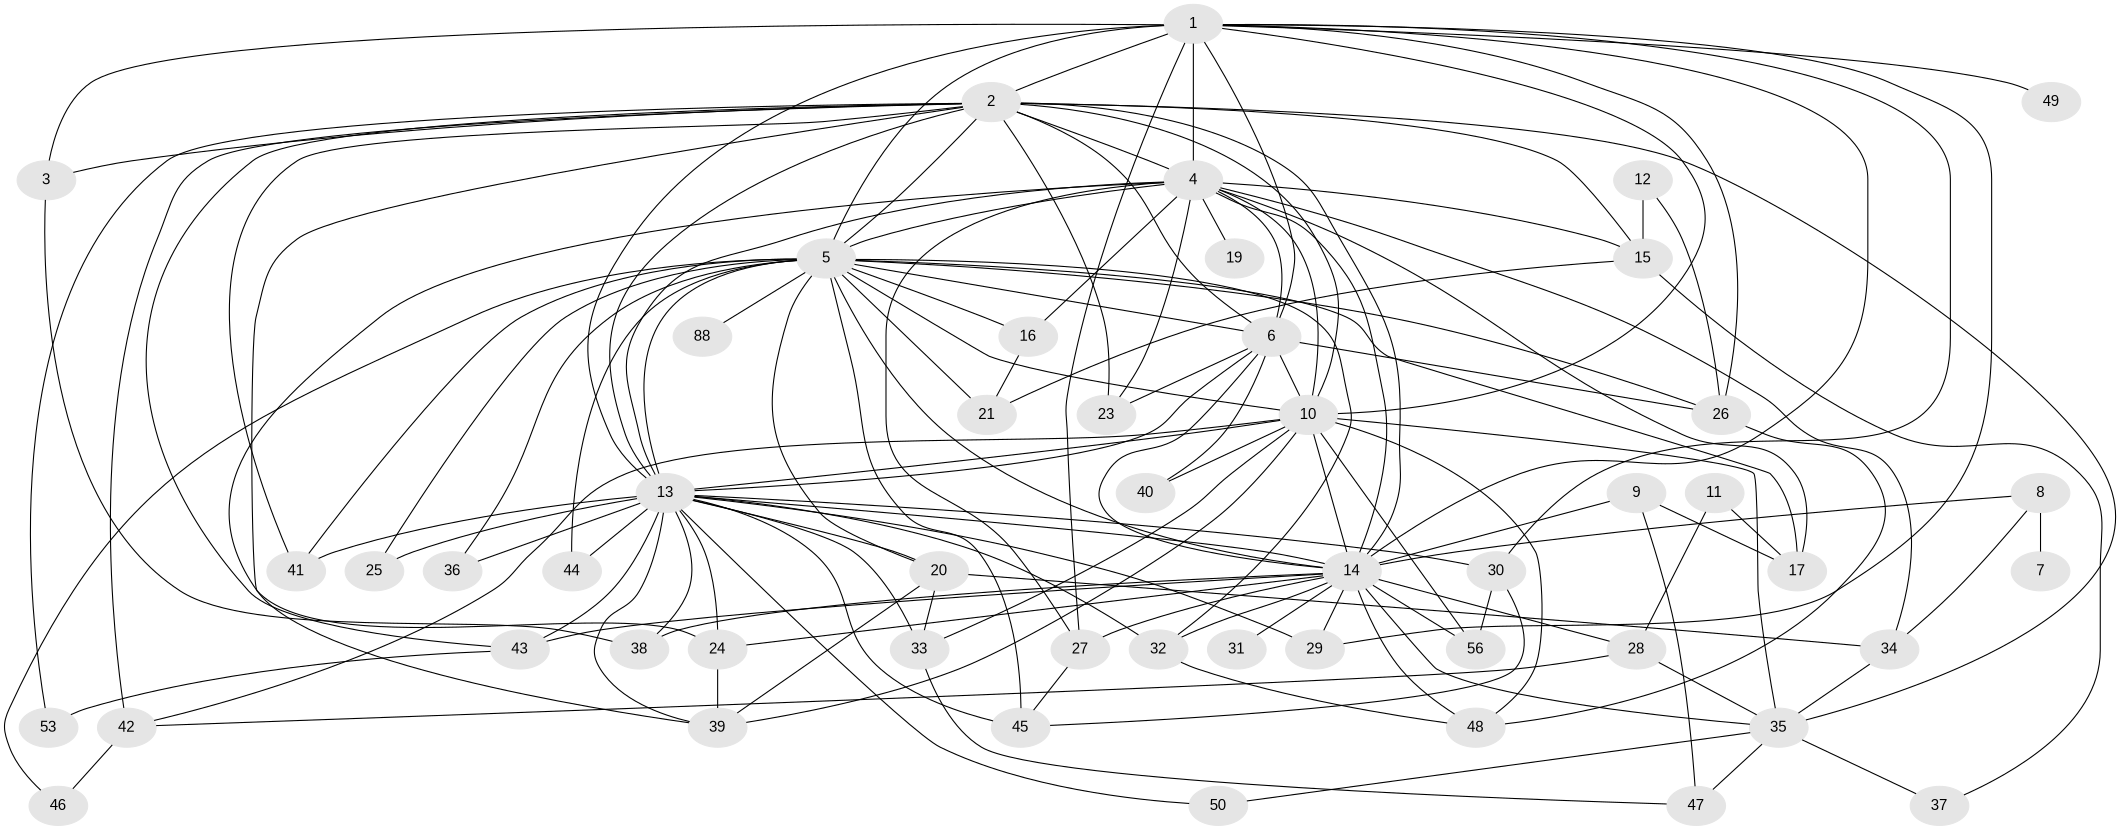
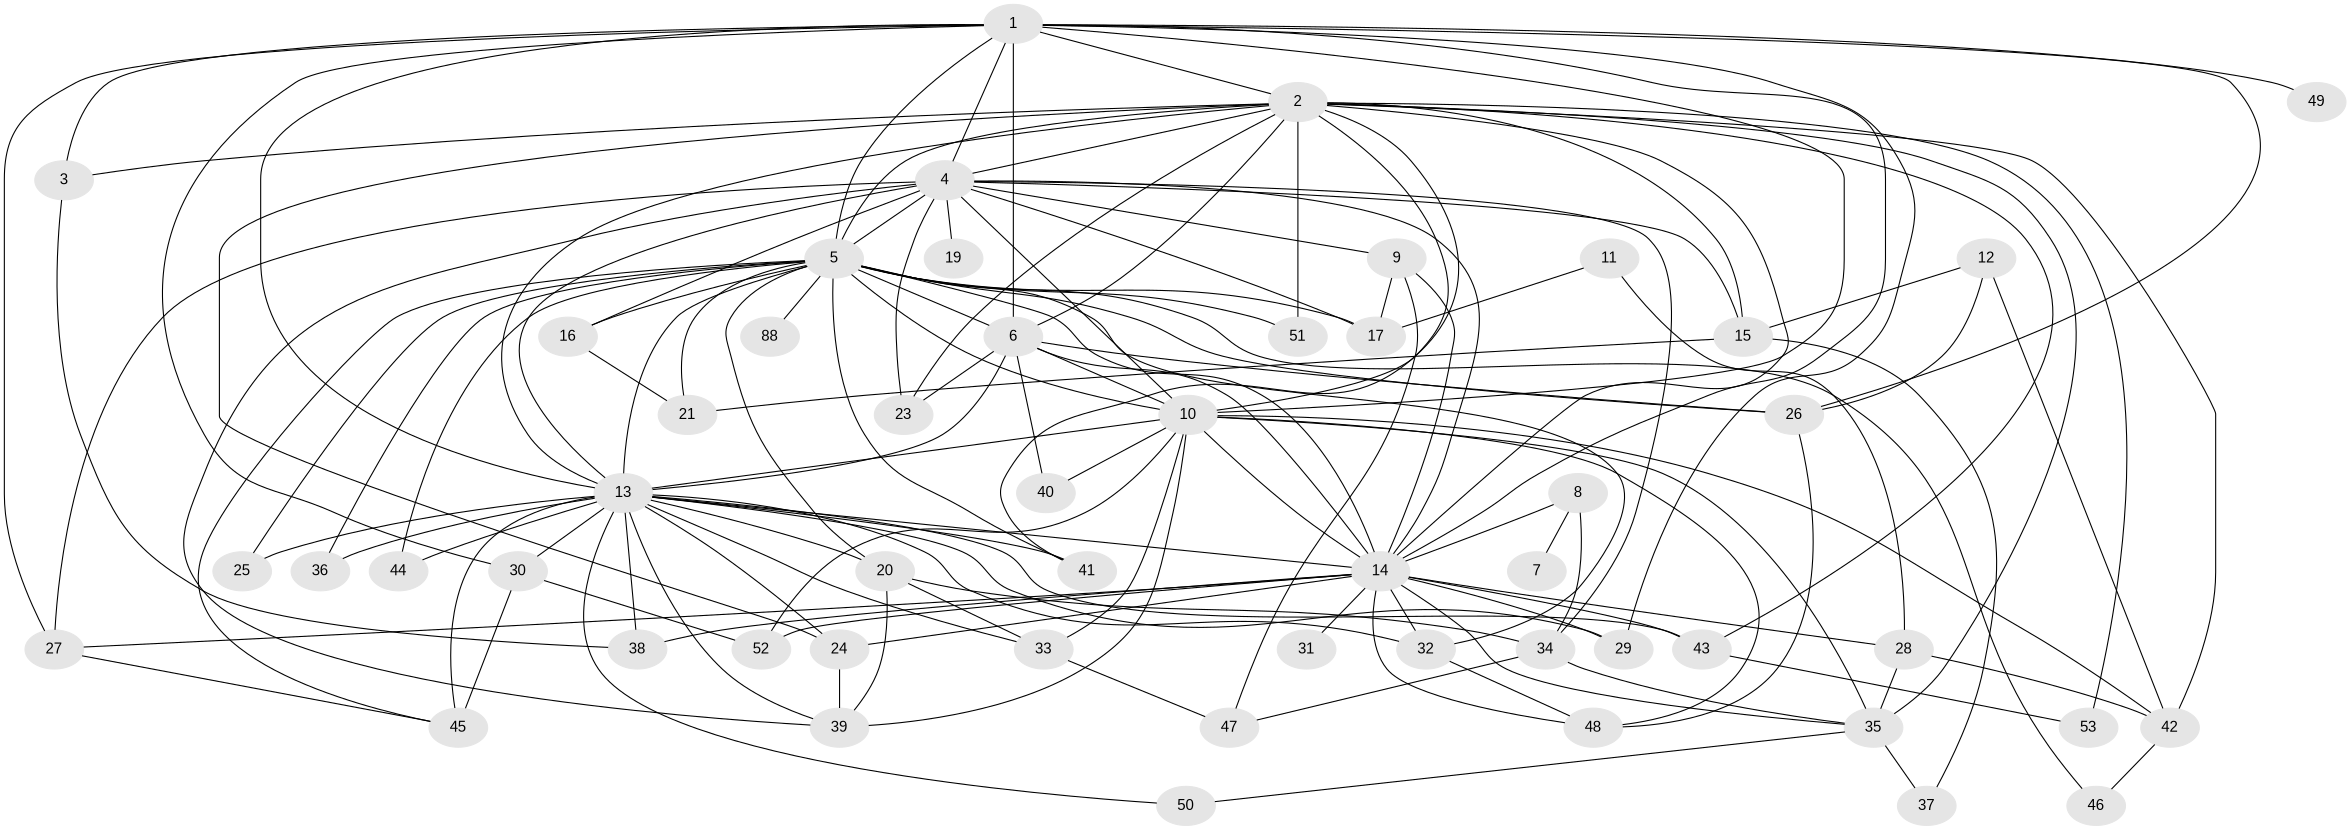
(1275, 242) -> (1171, 219)
none -> (1298, 337)
none -> (2078, 493)
(1476, 649) -> (761, 649)
(1738, 767) -> (1388, 689)
